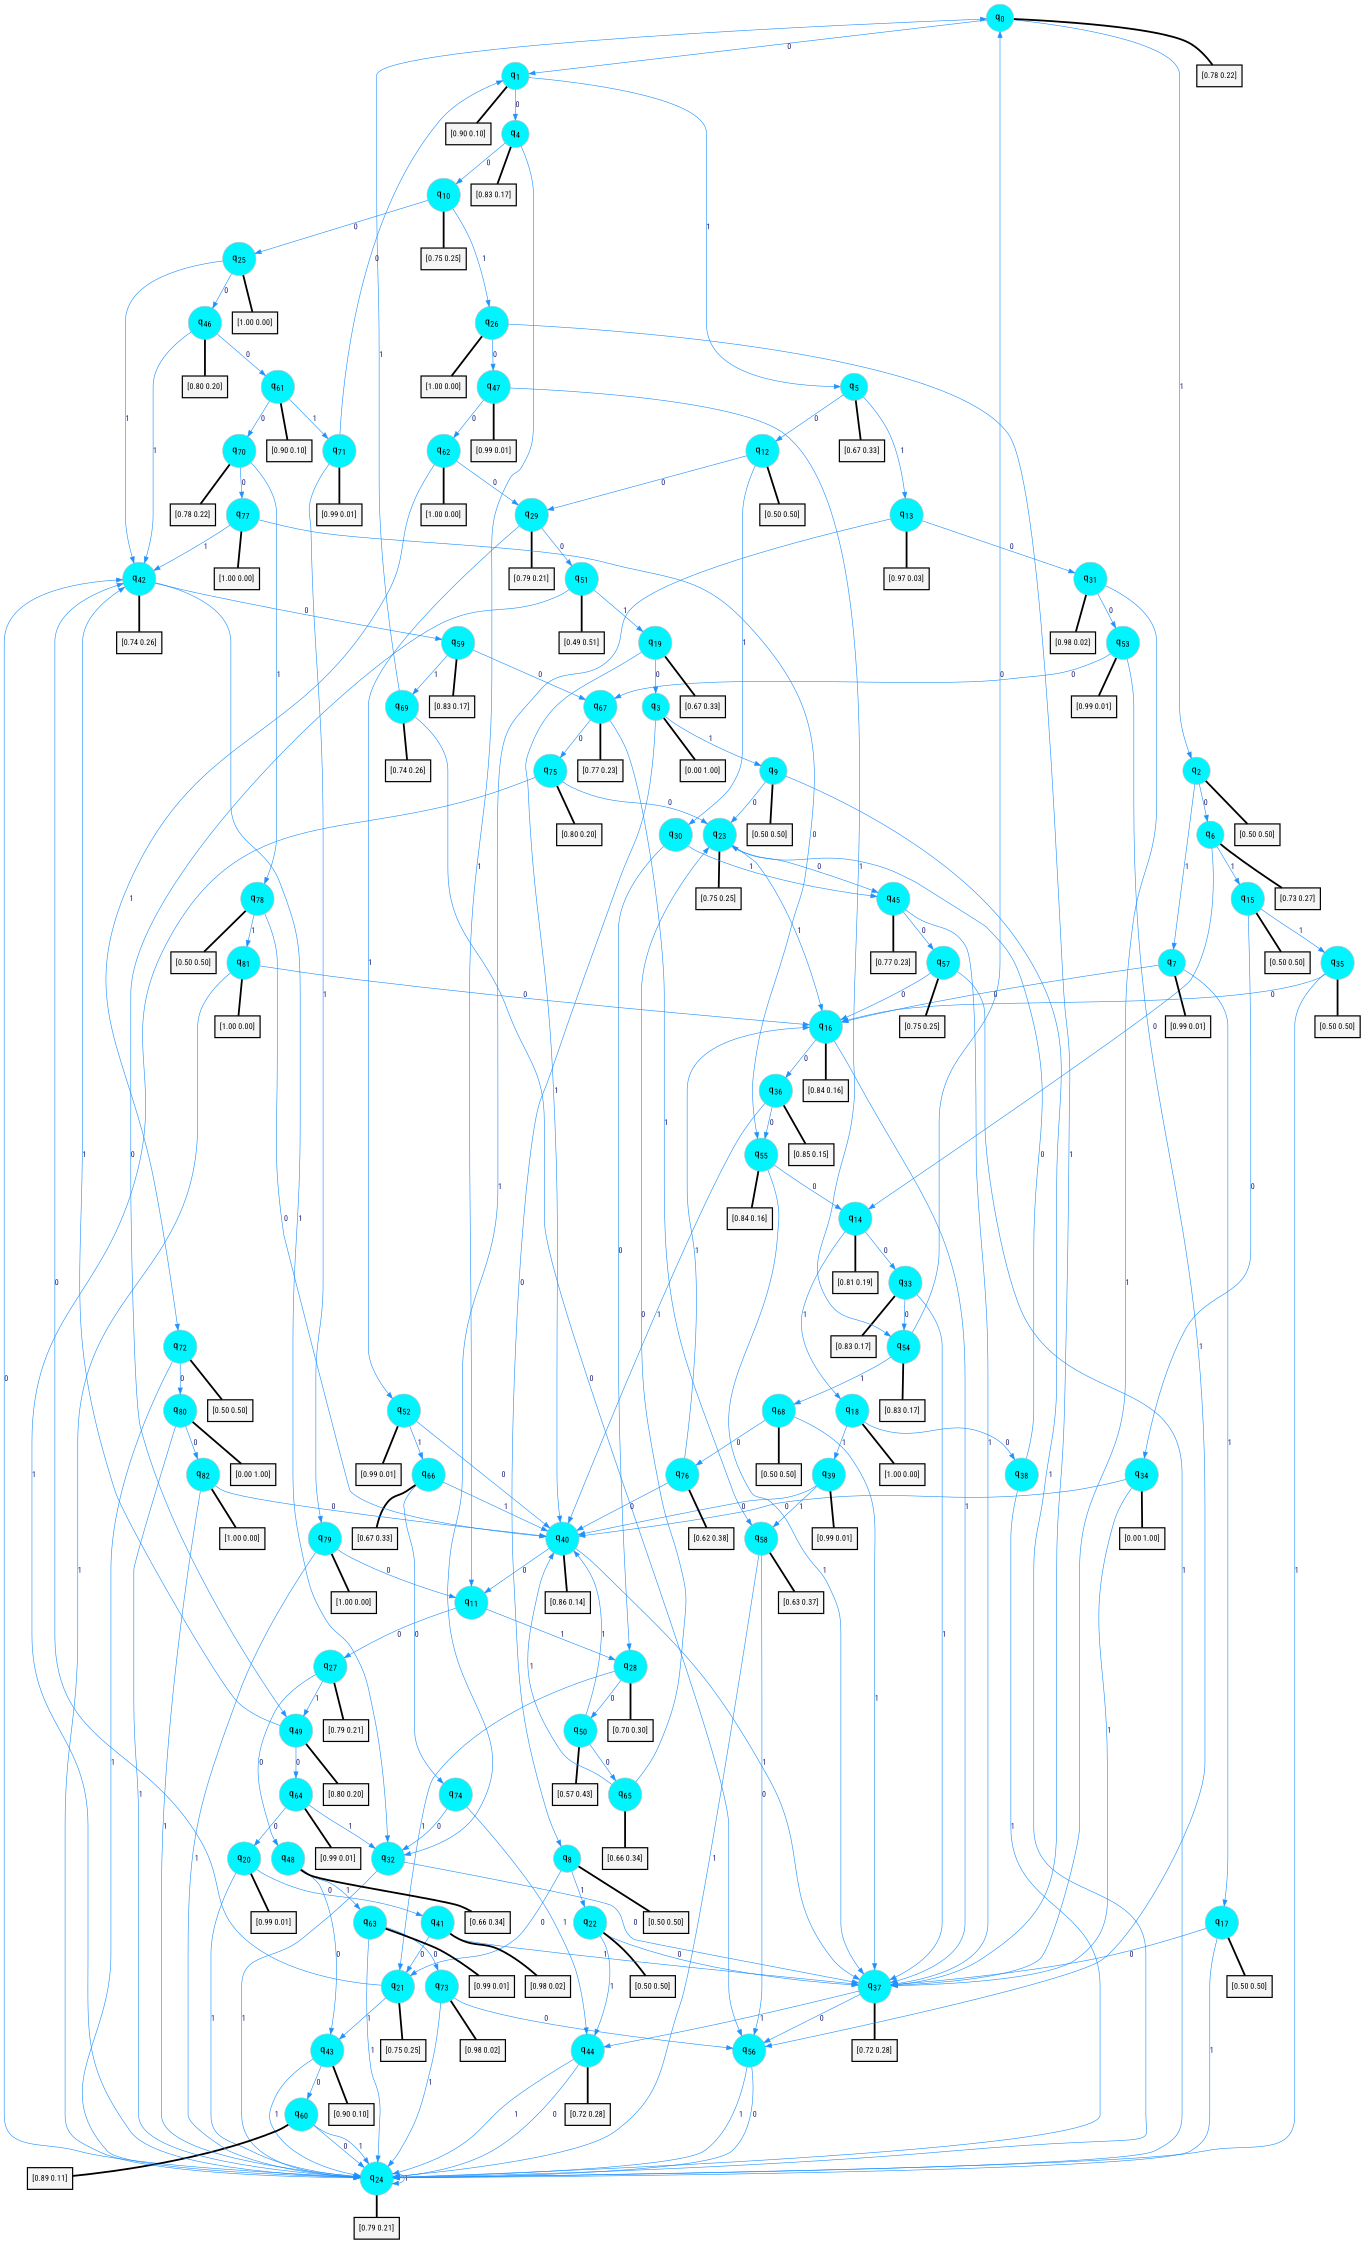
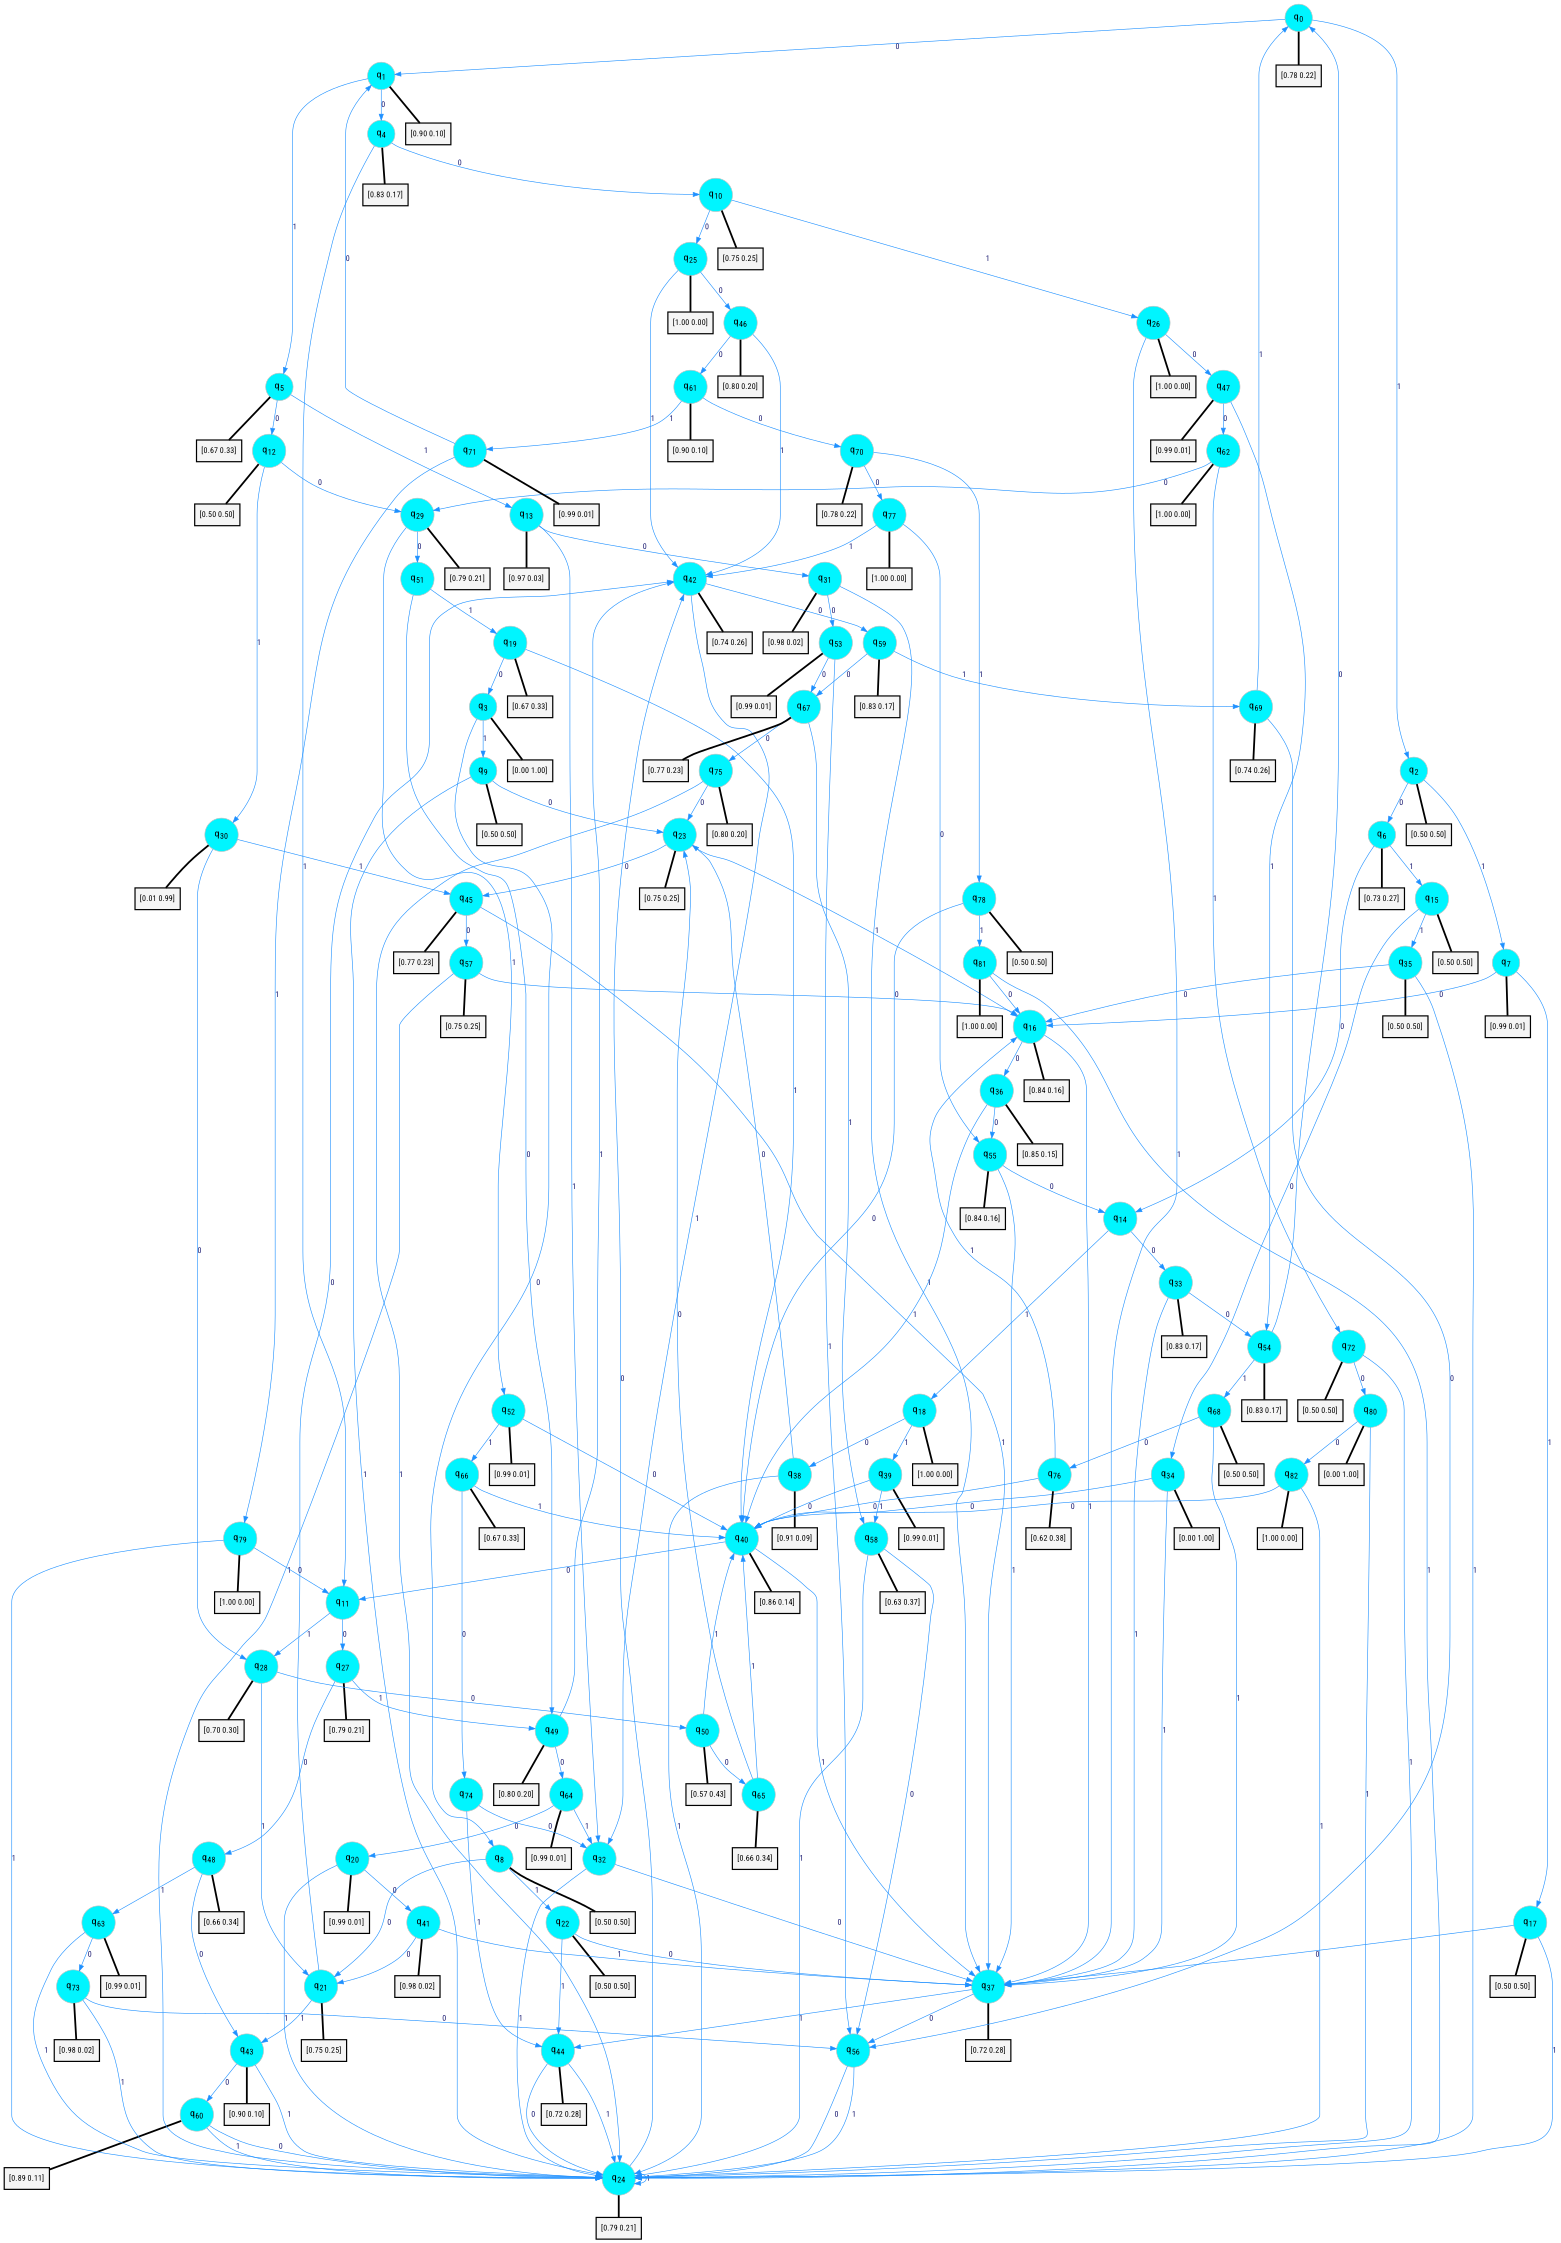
(582, 643) -> none
none -> (158, 899)
(855, 1283) -> none
none -> (795, 1539)
